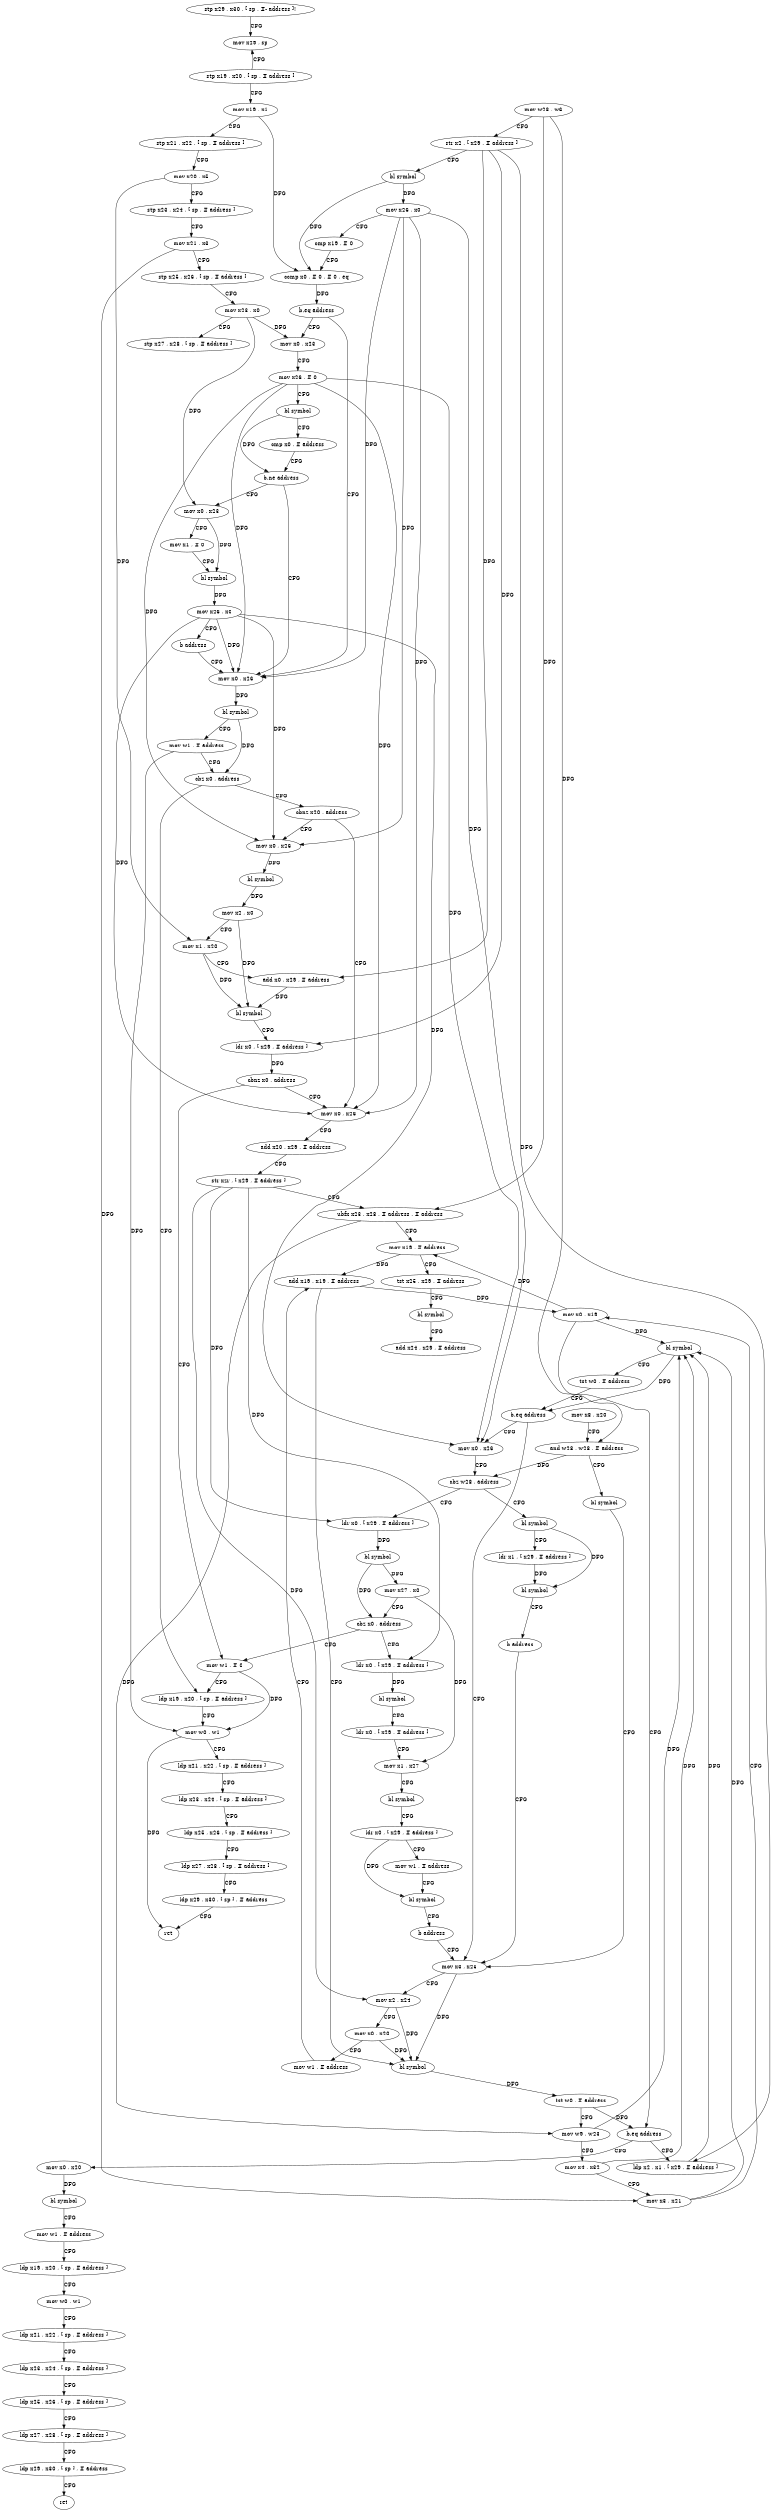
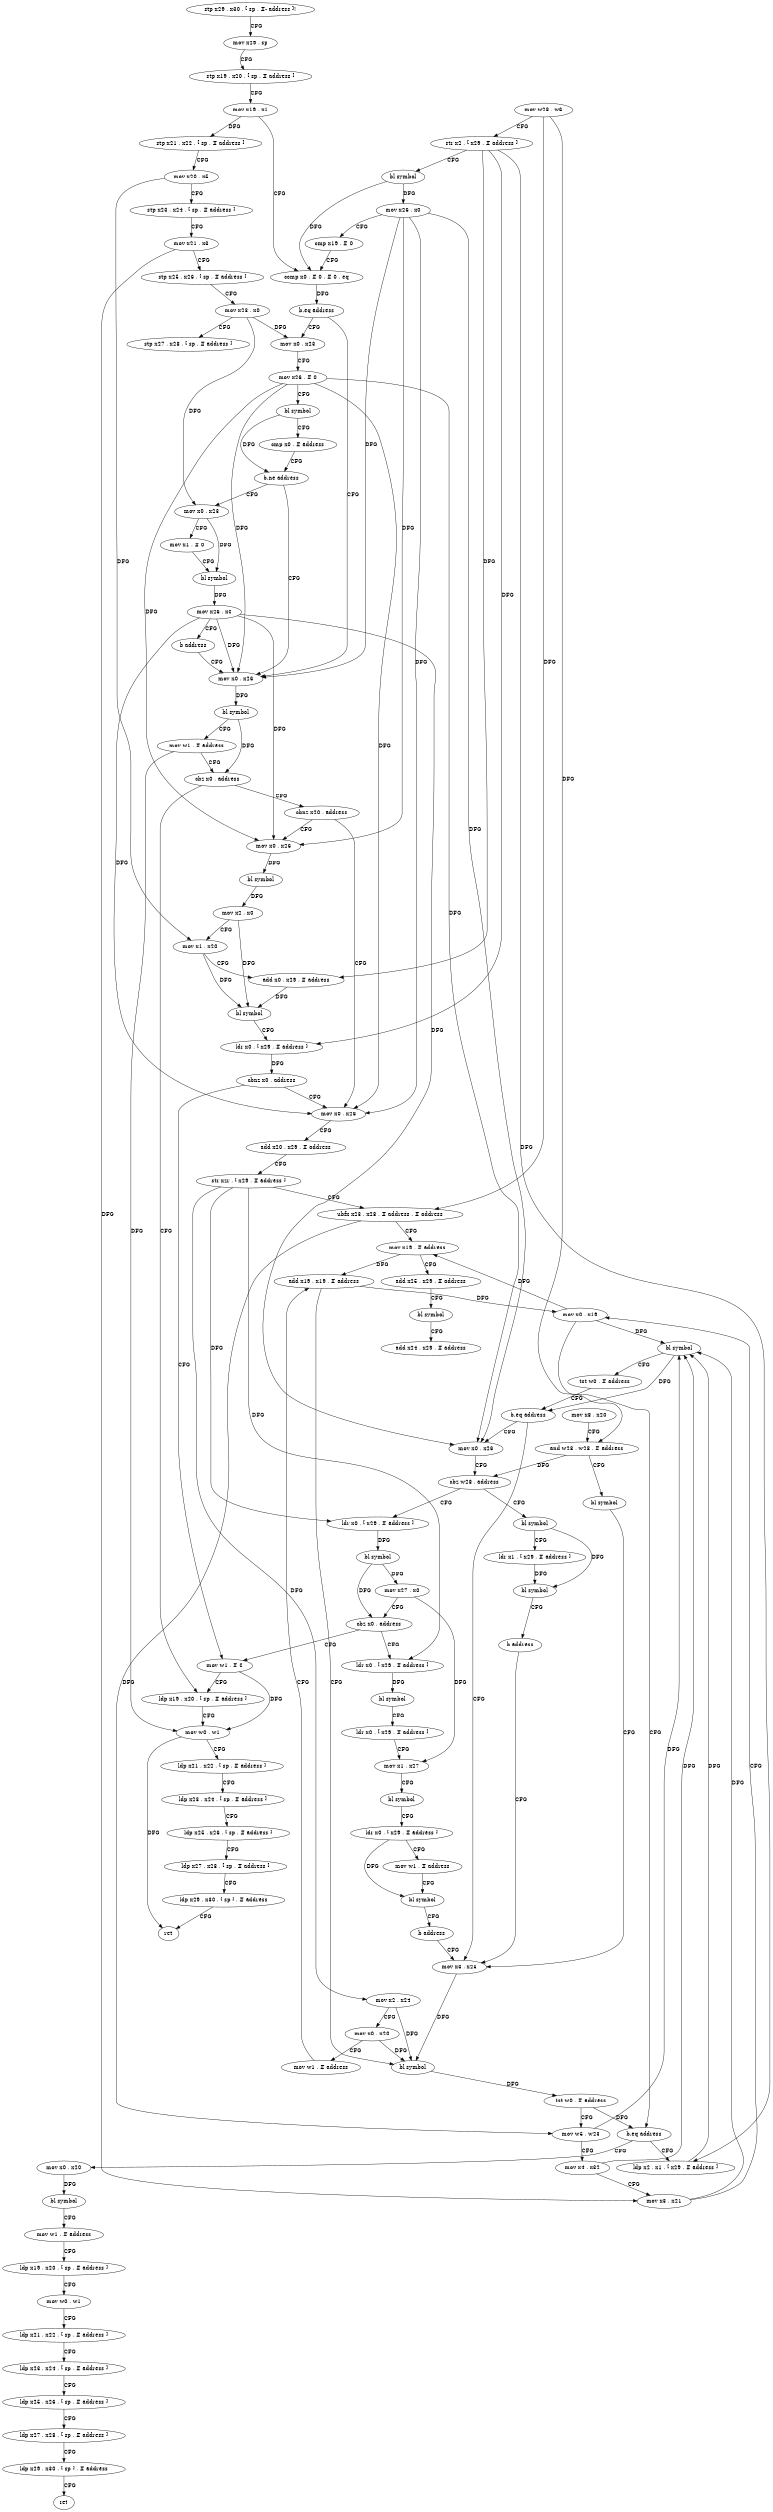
(253, 62) -> (240, 58)
(235, 127) -> (235, 127)
(280, 194) -> (280, 194)
(431, 1282) -> (431, 1282)
(425, 1982) -> none
(581, 2134) -> (581, 2134)
